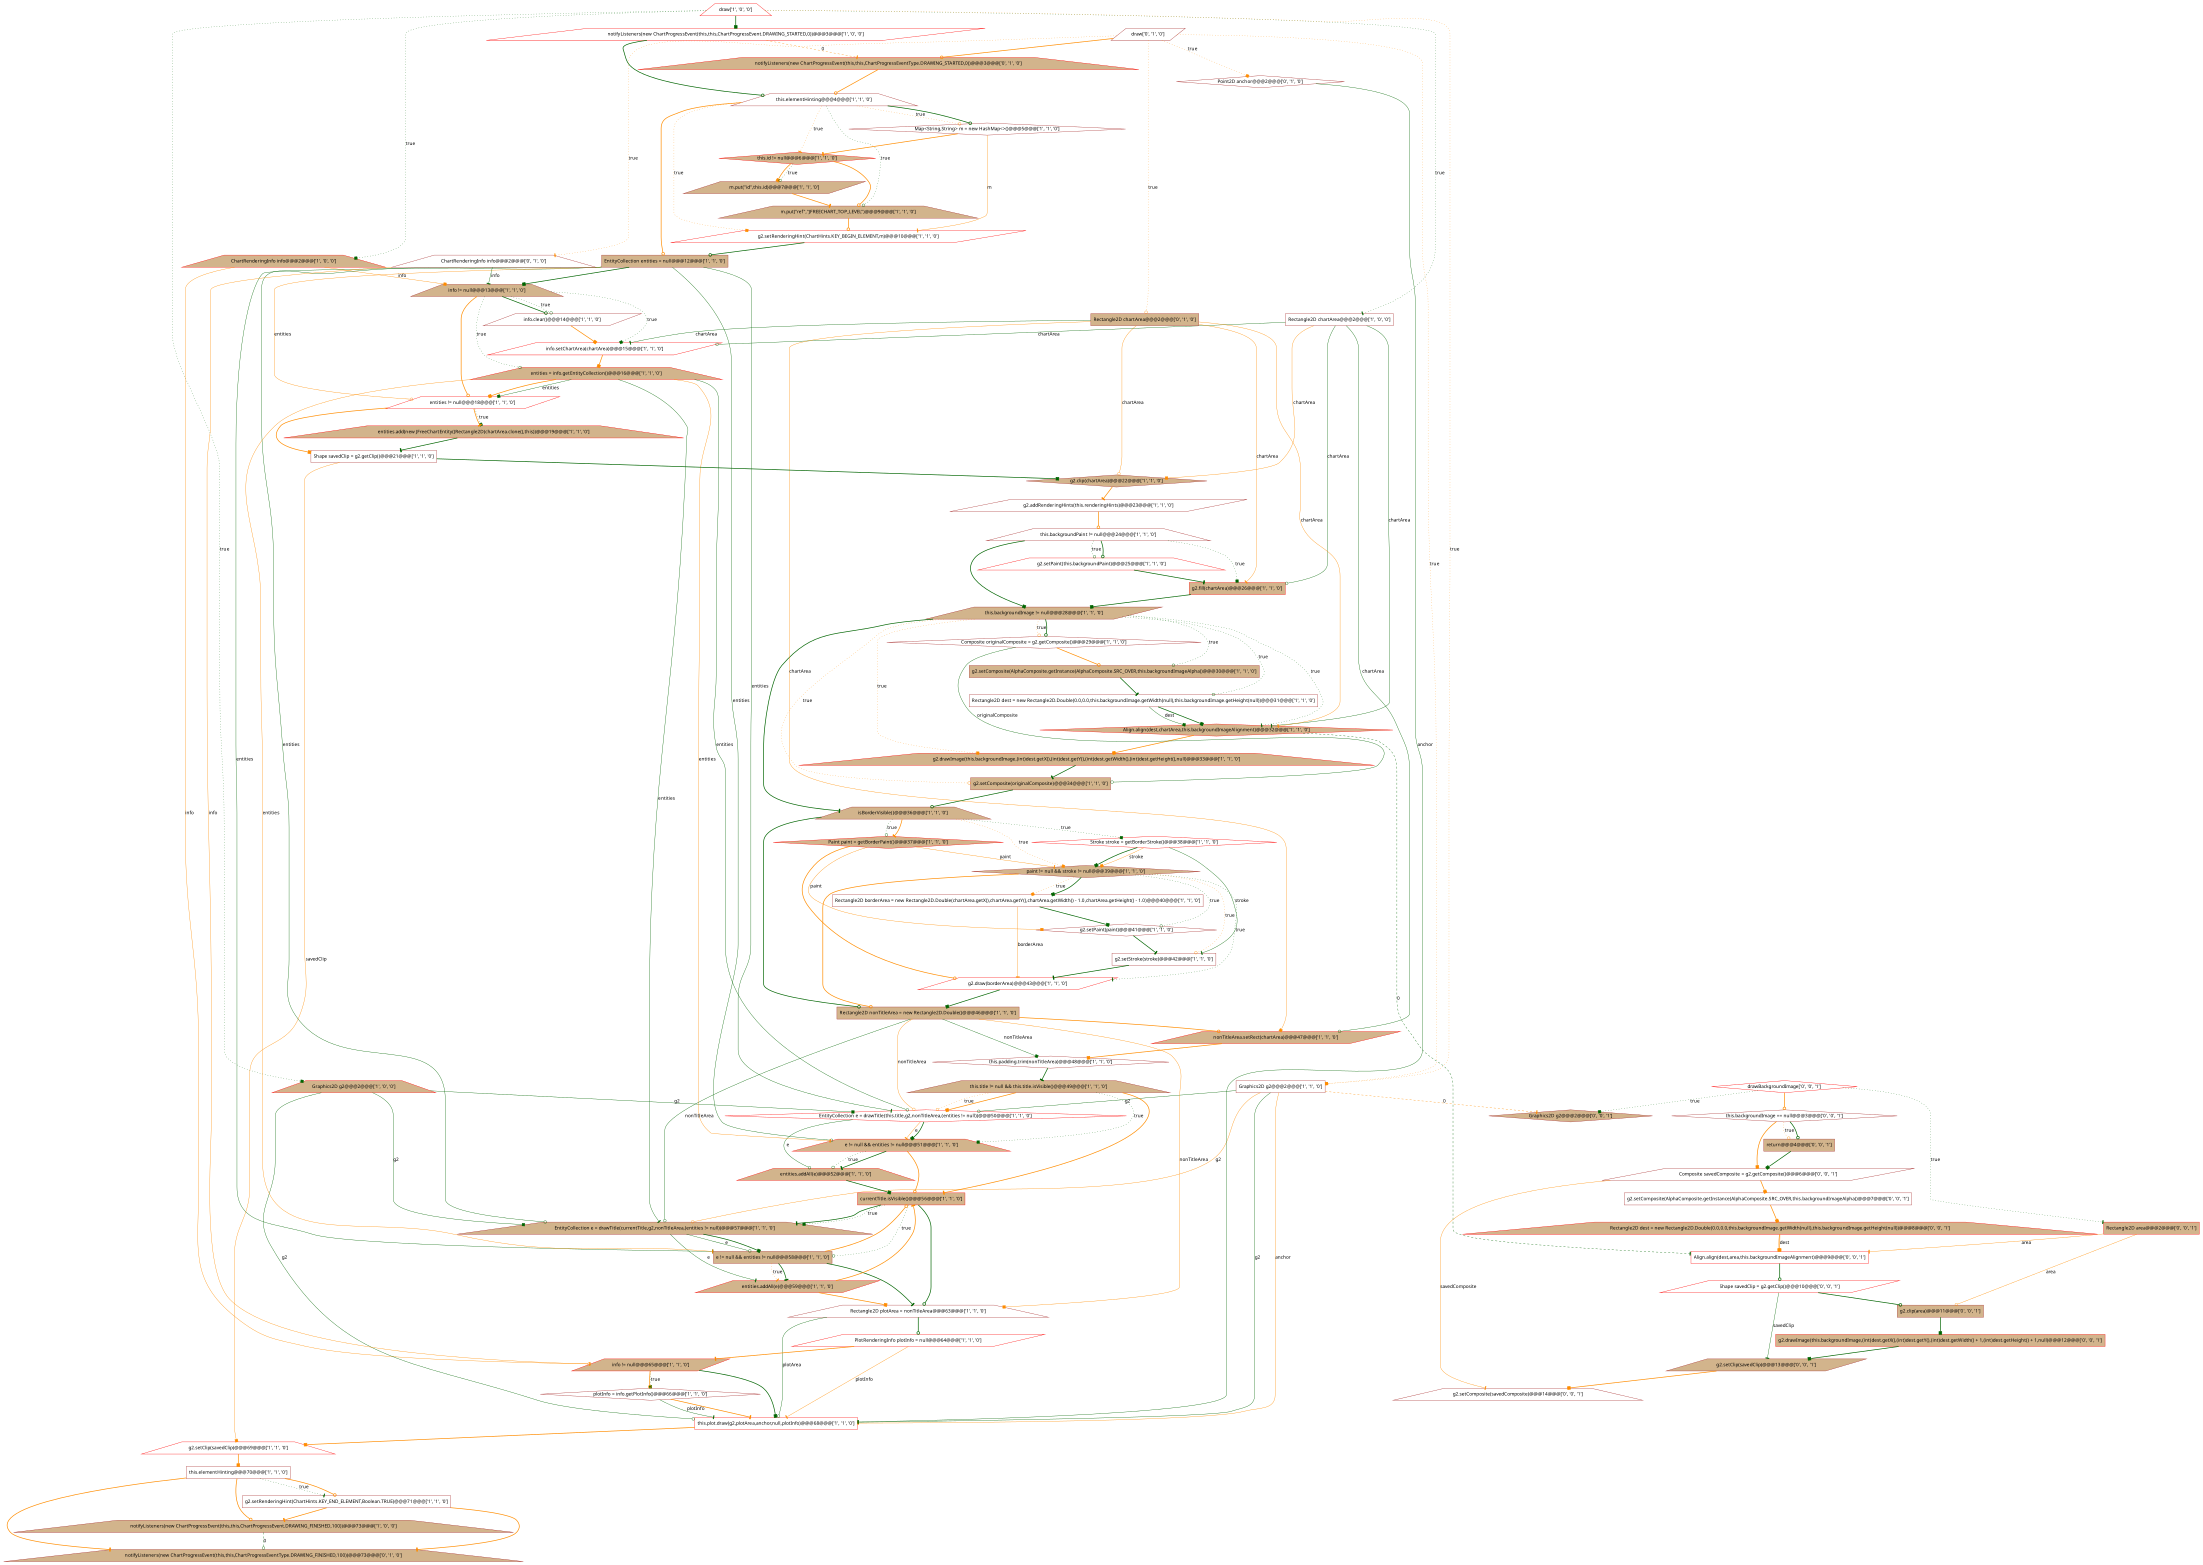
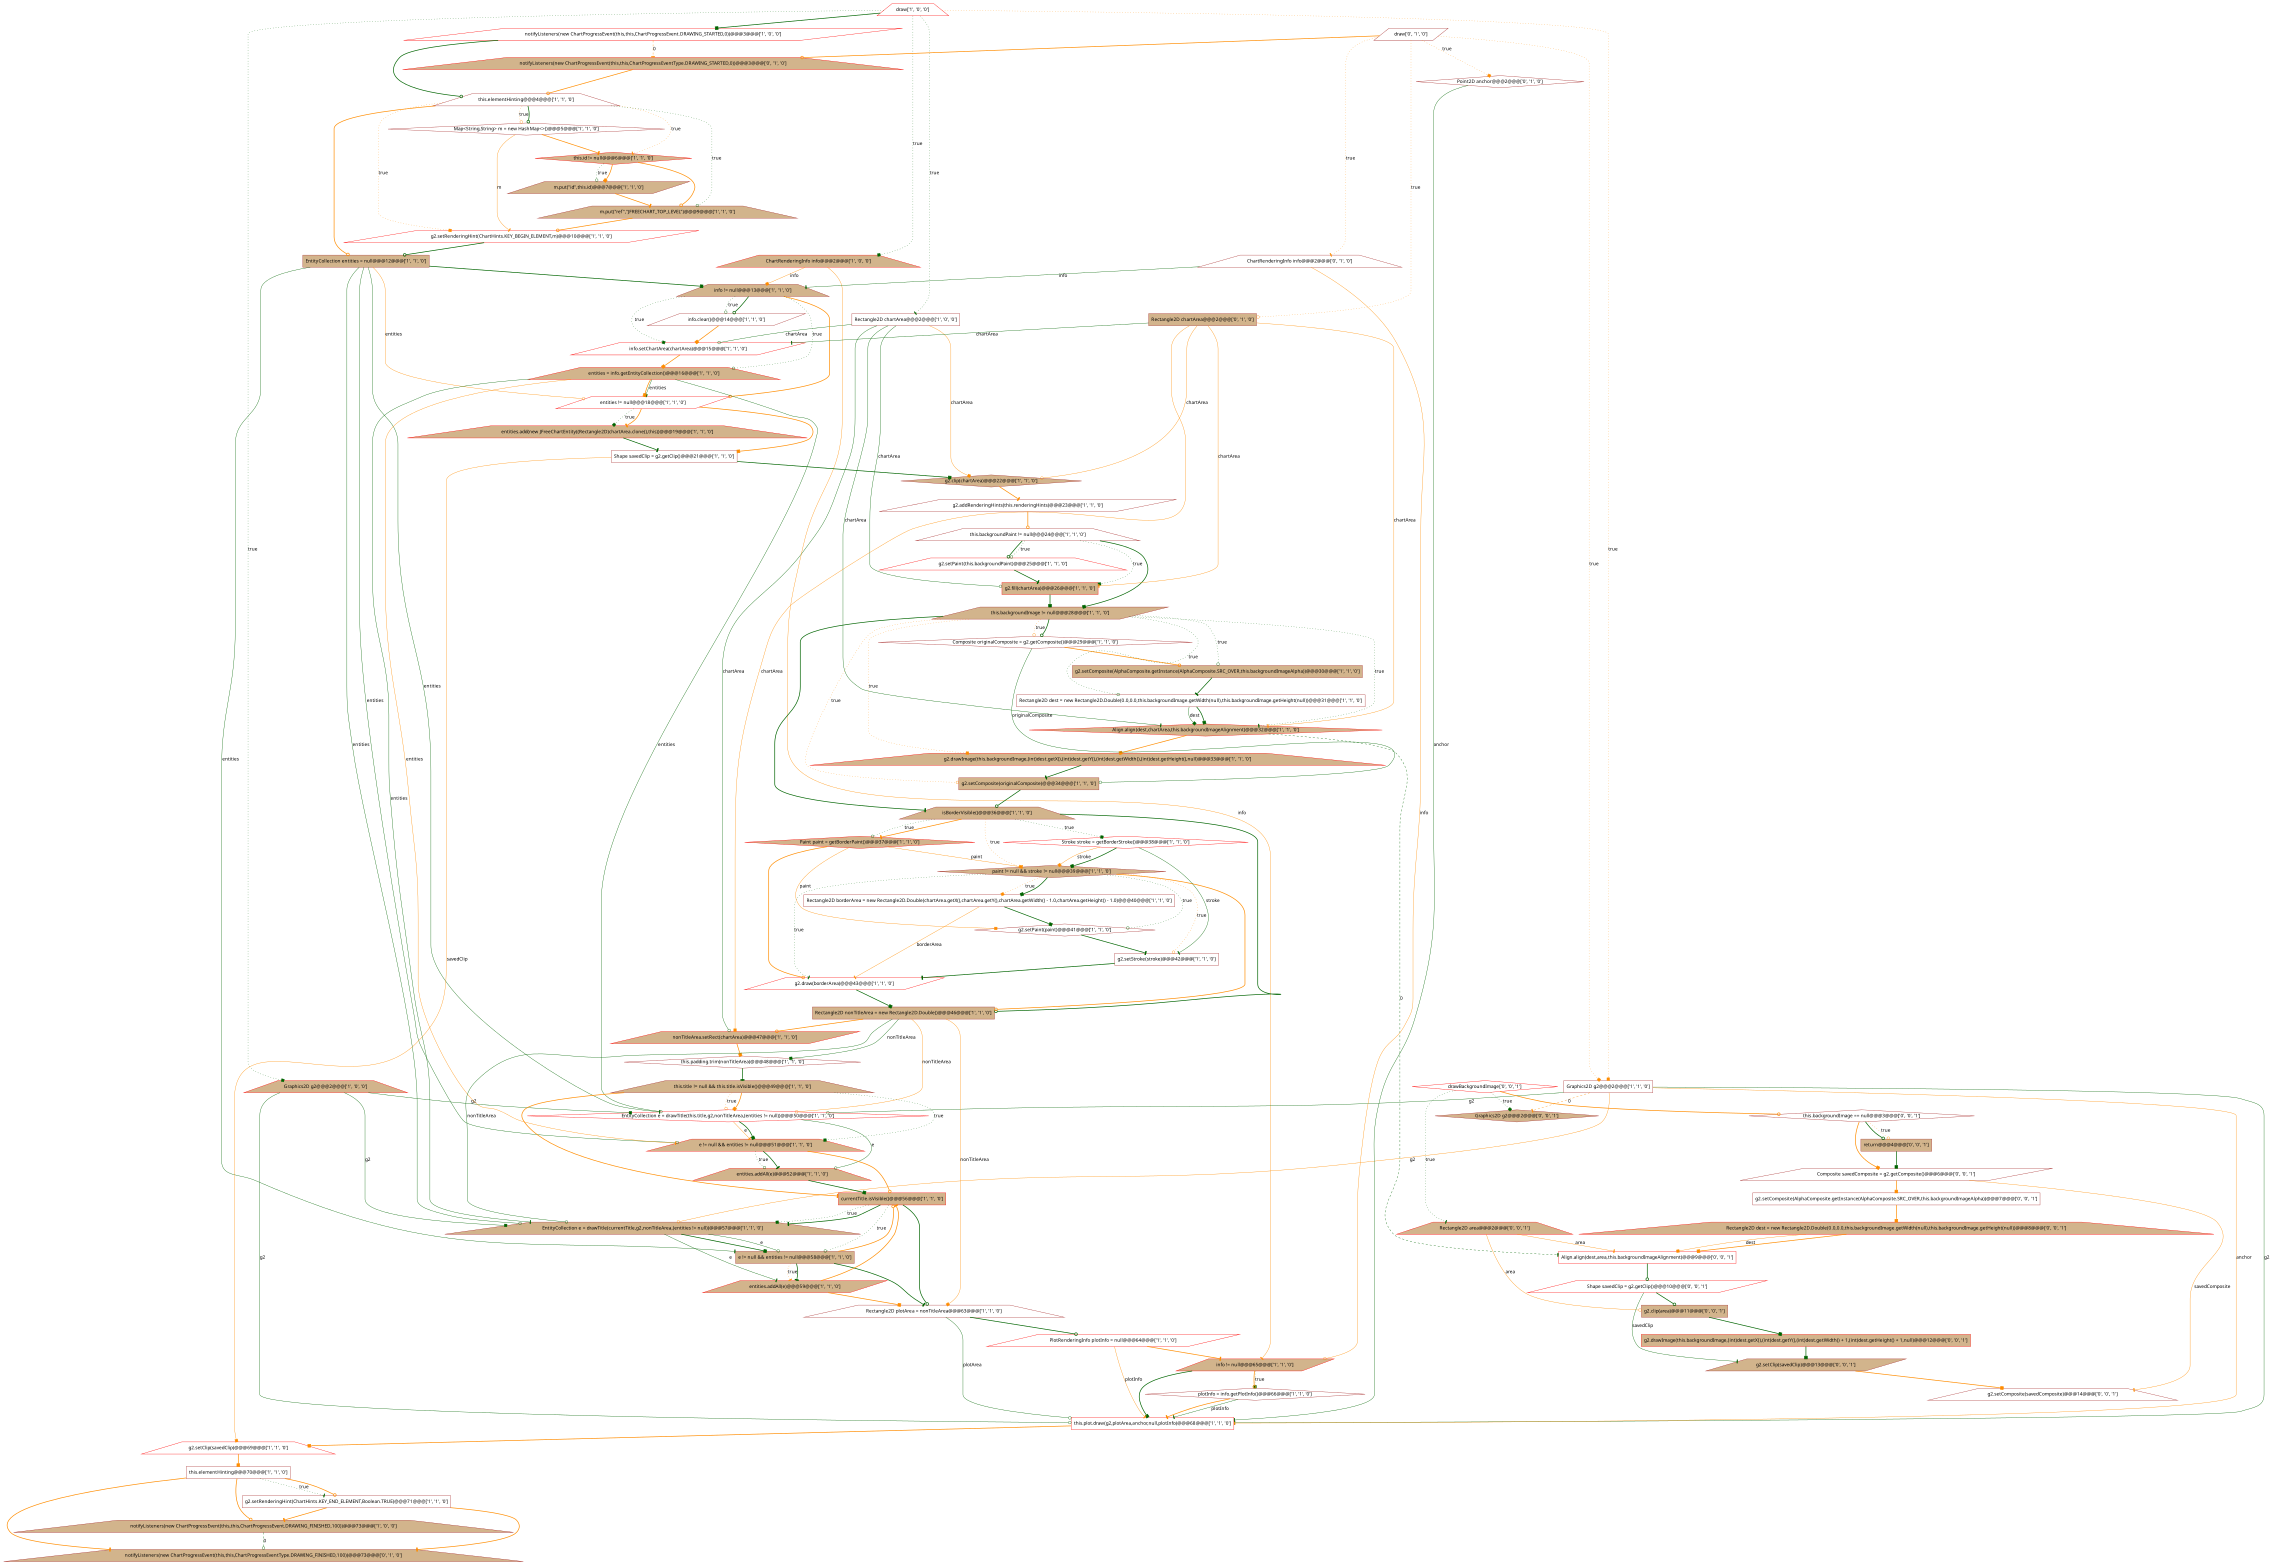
(263, 930) -> none
(2151, 1228) -> (1485, 1228)
